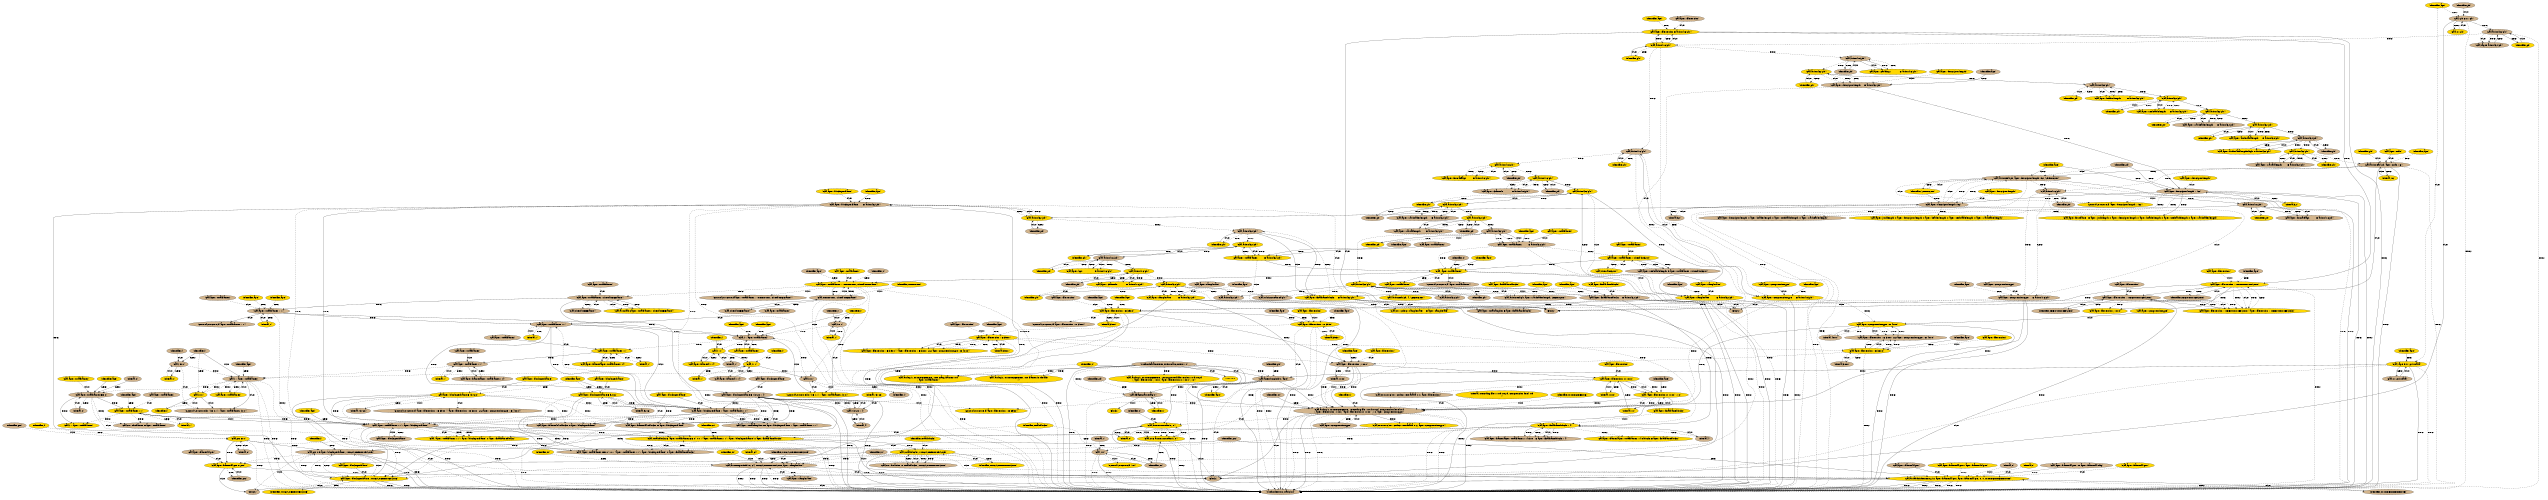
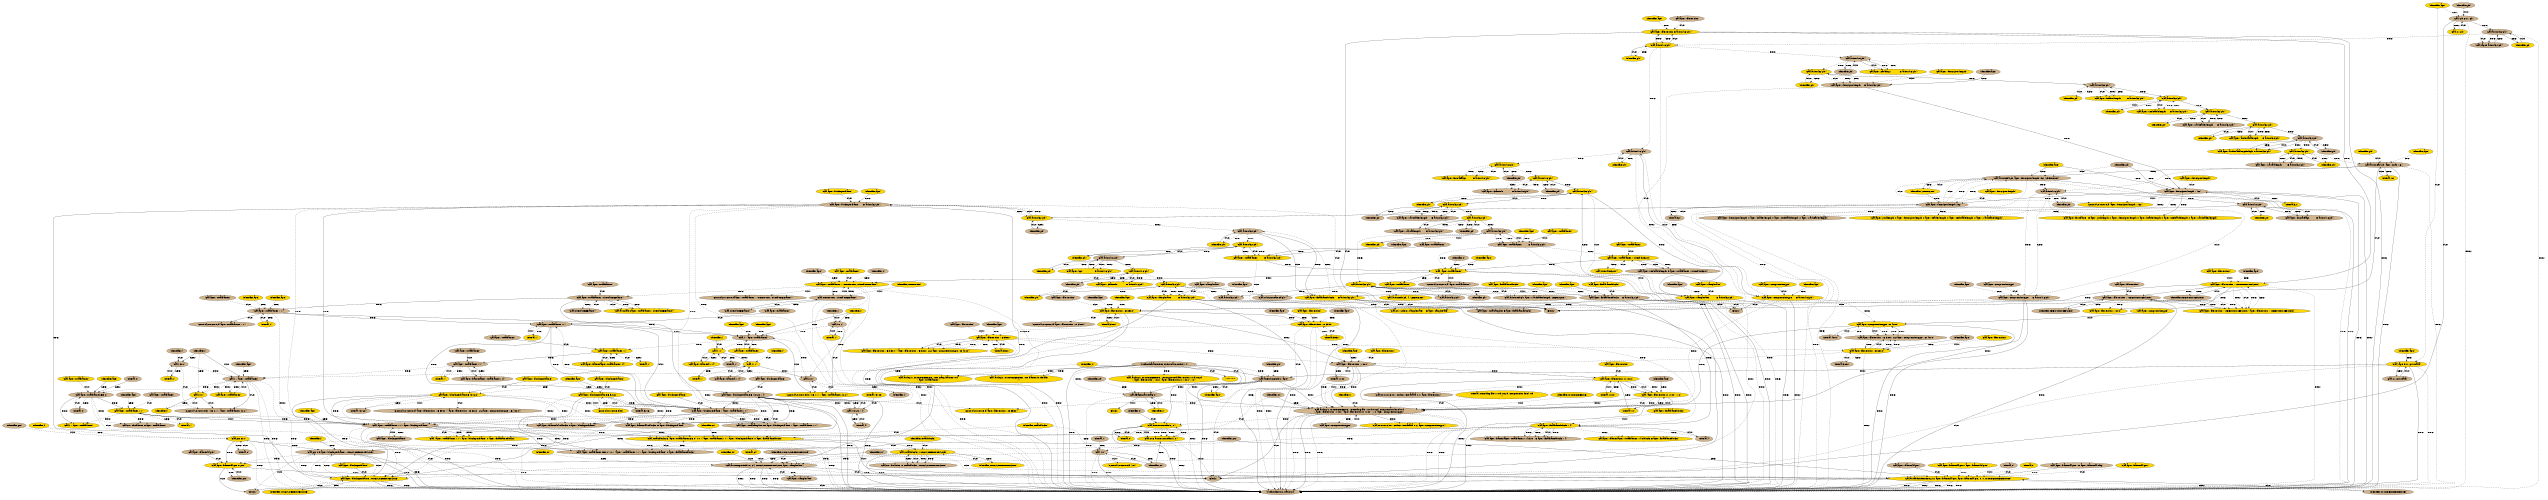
(2393, 152) -> none
none -> (611, 411)
(661, 411) -> (661, 411)
